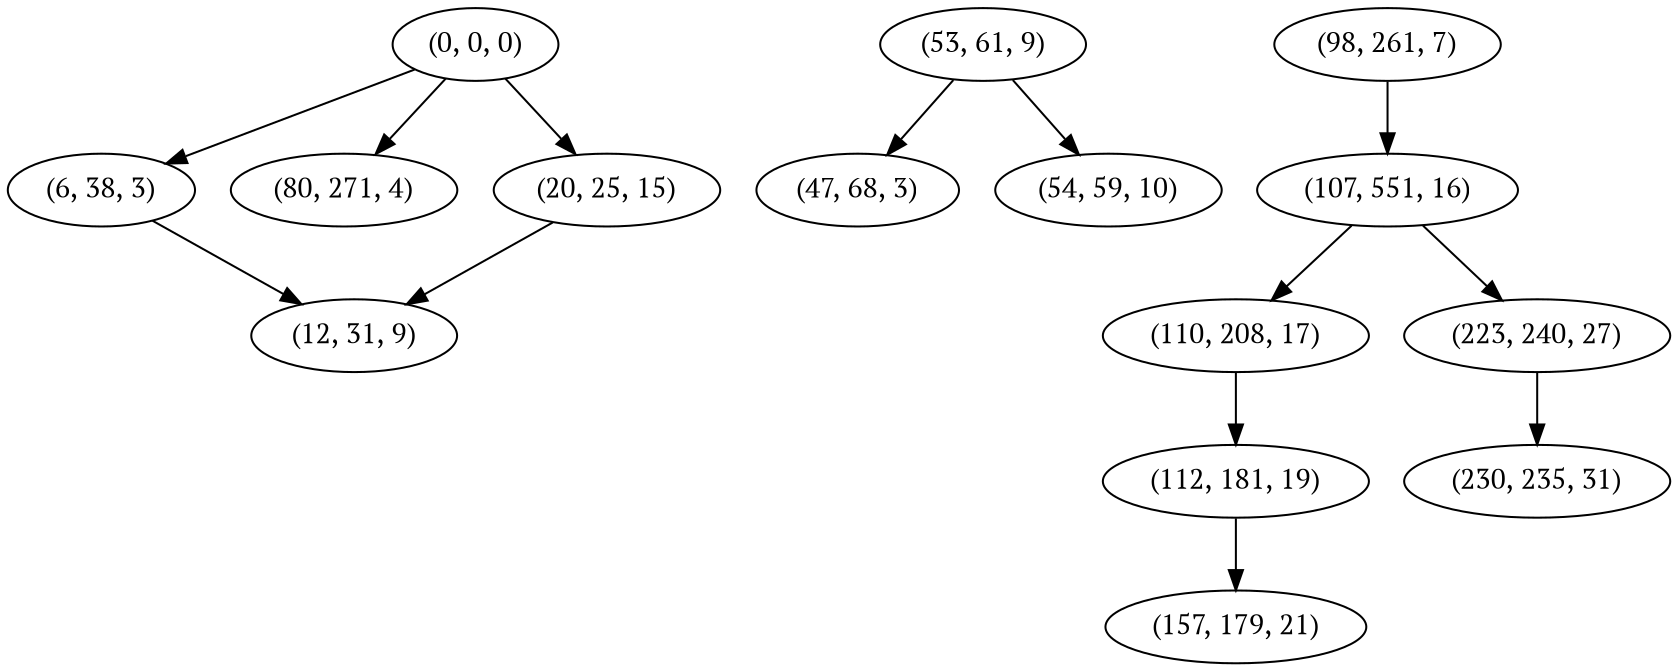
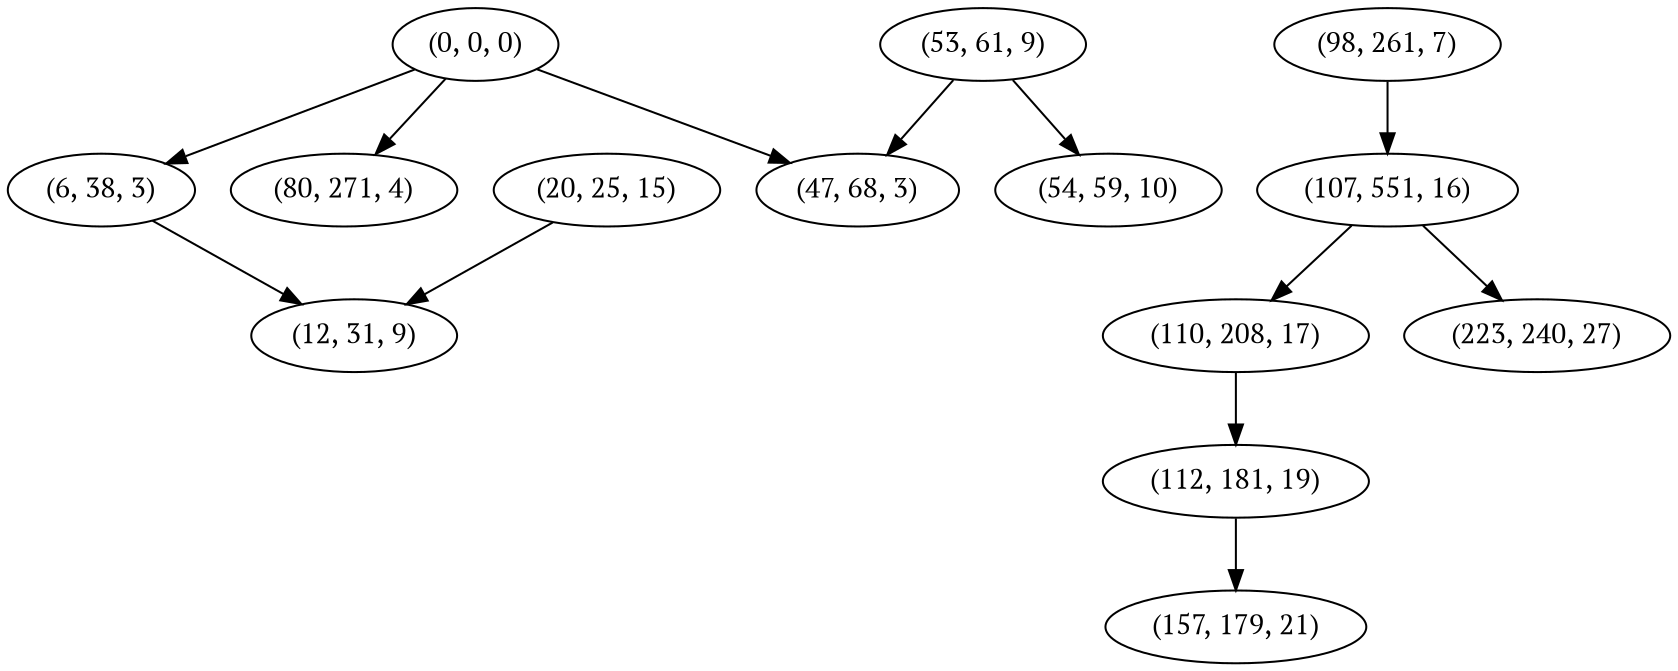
(533, 109) -> (654, 113)
(1537, 481) -> none
